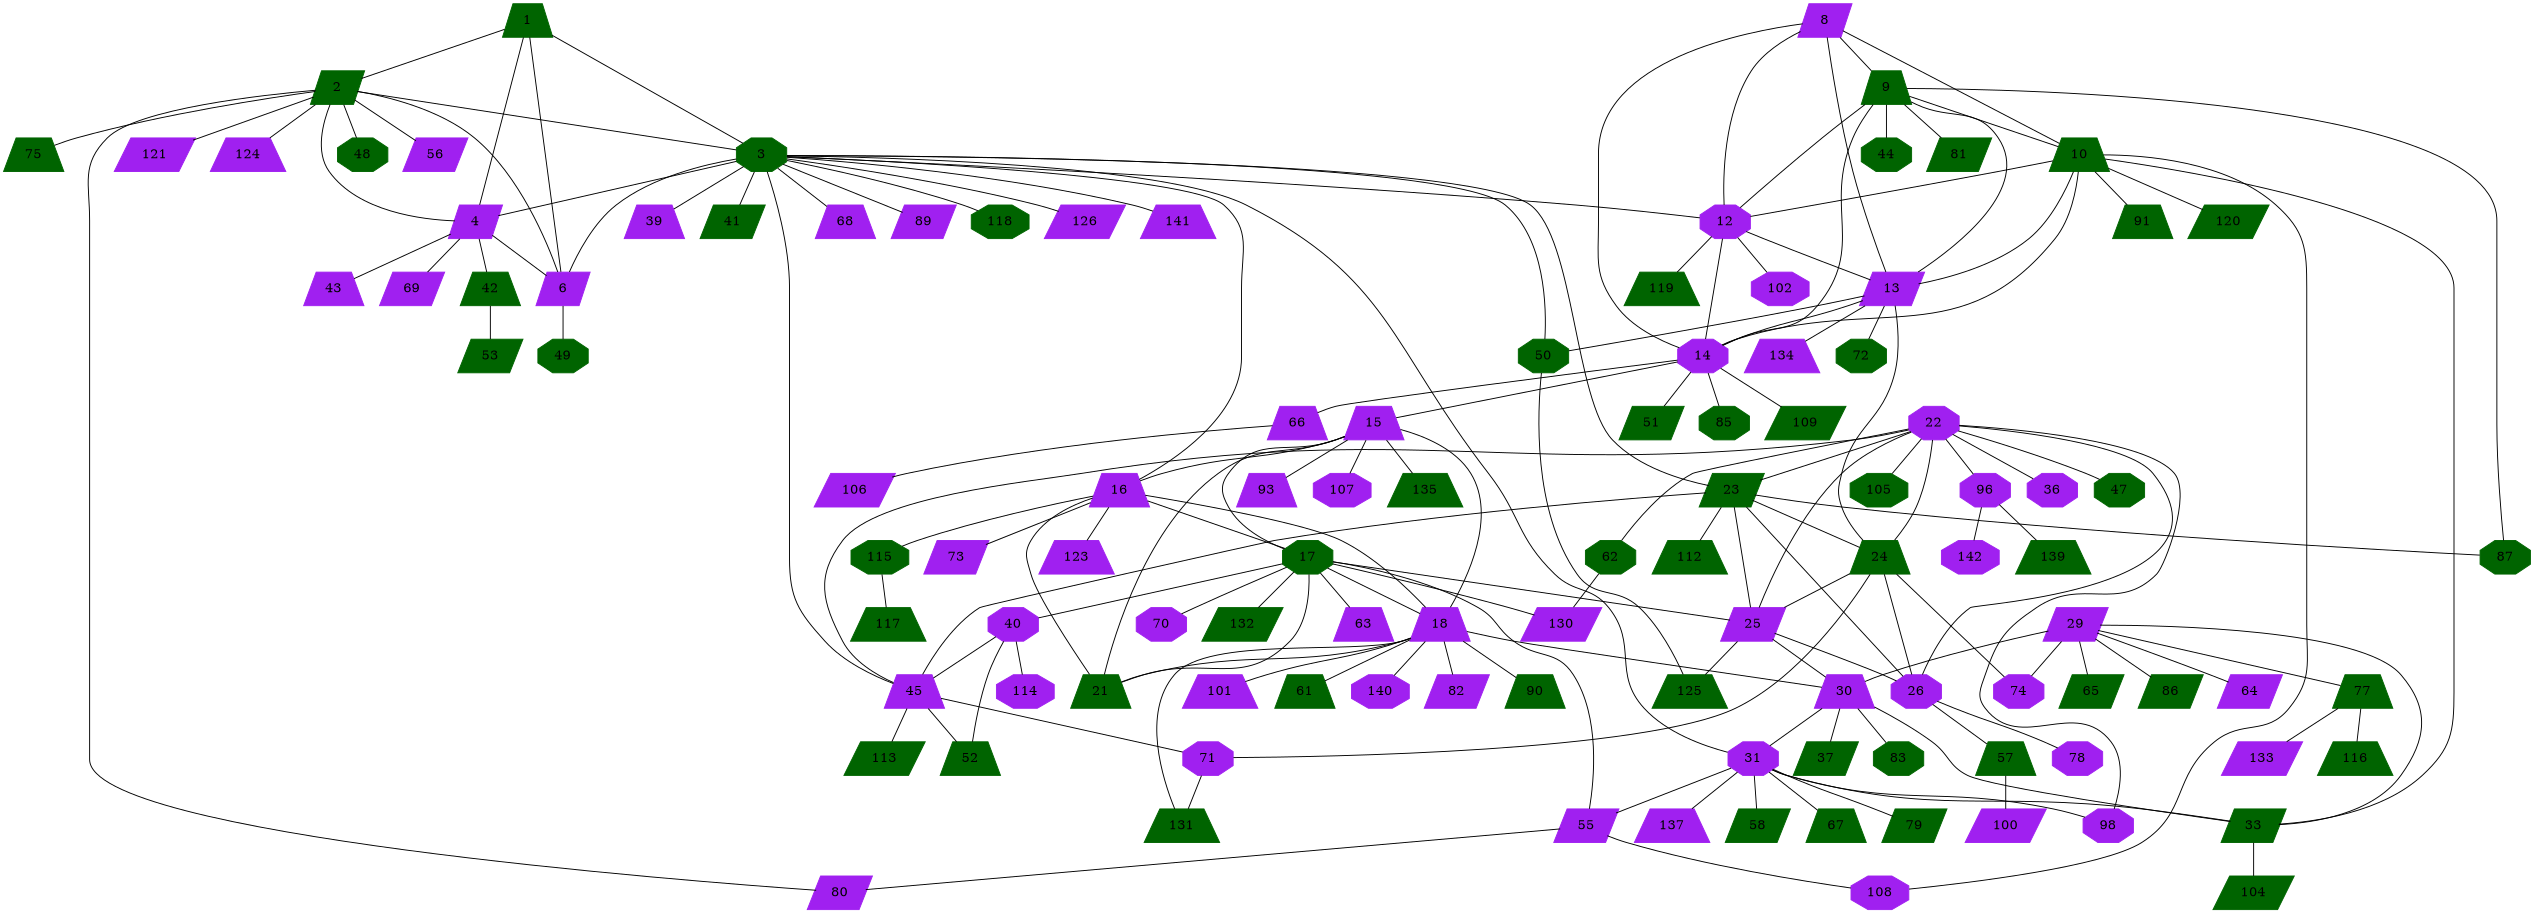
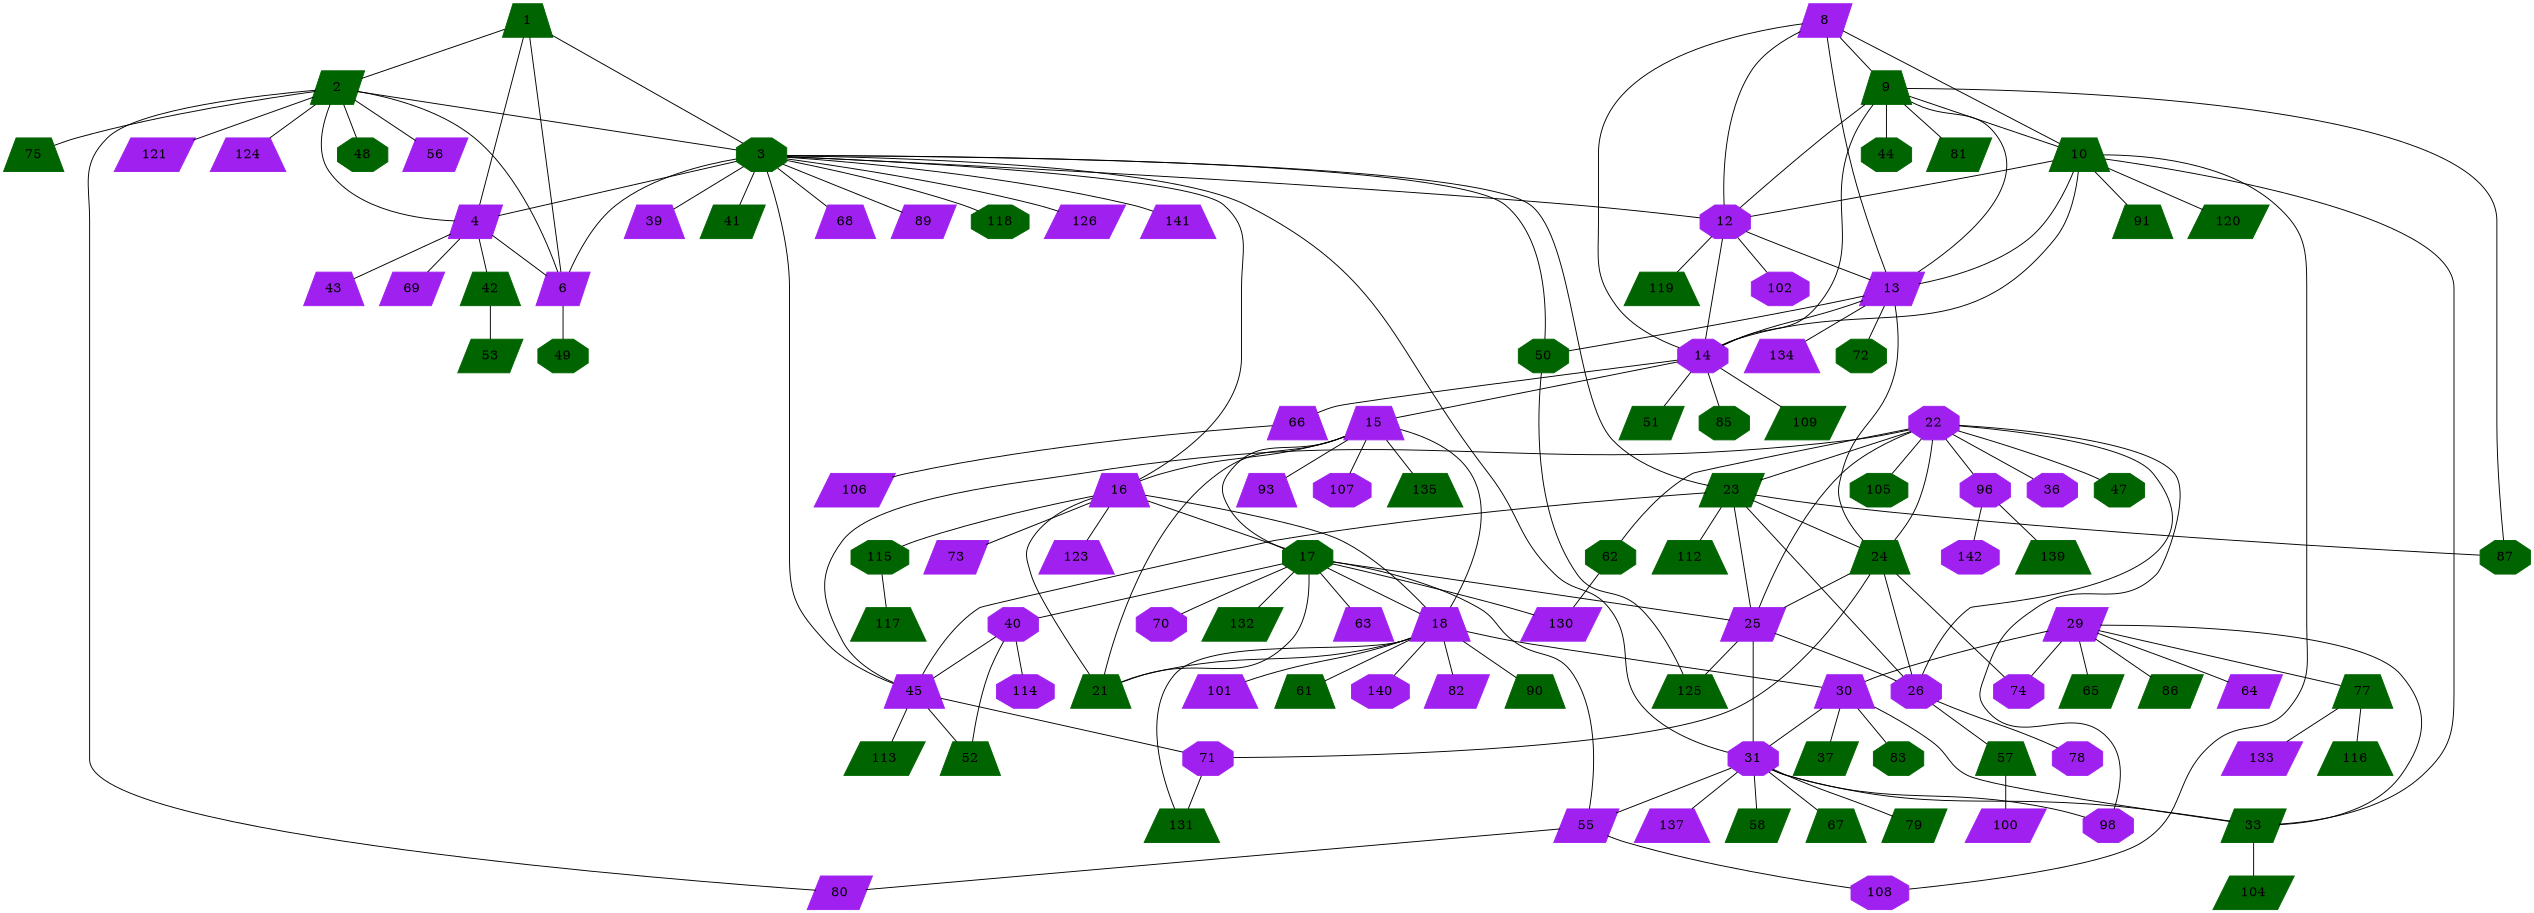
(1796, 656) -> (1753, 691)
